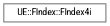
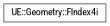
(55, 13) -> (55, 13)
